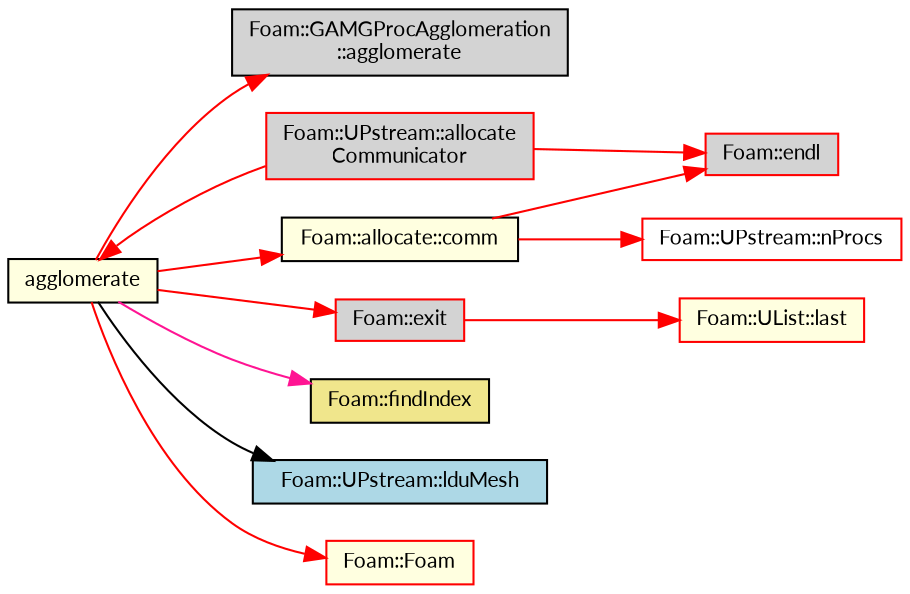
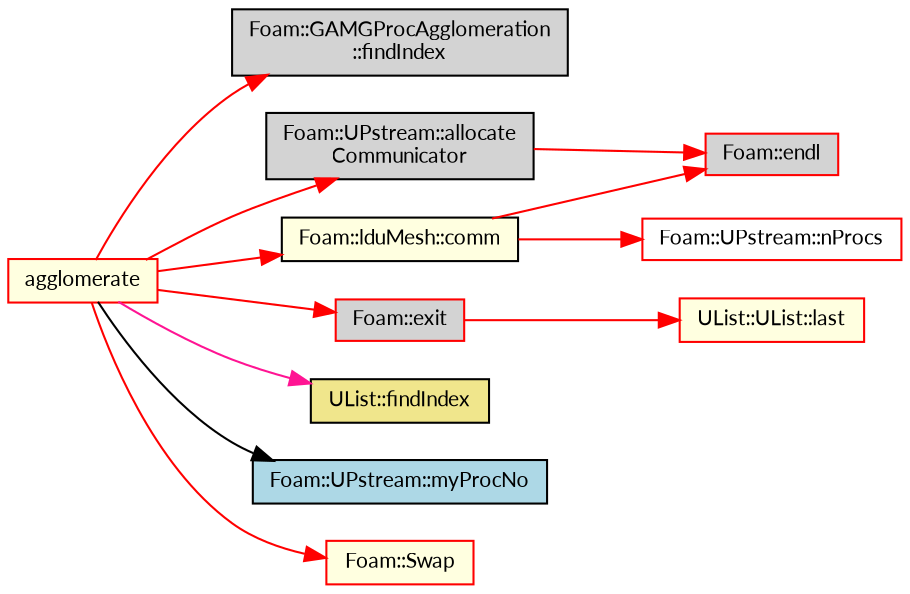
(400, 42) -> (400, 42)
(400, 146) -> (400, 146)
(188, 201) -> (229, 218)
(400, 239) -> (400, 239)
(83, 281) -> (83, 281)
(772, 320) -> (772, 320)
(400, 401) -> (400, 401)
(400, 482) -> (400, 482)
(400, 563) -> (400, 563)
